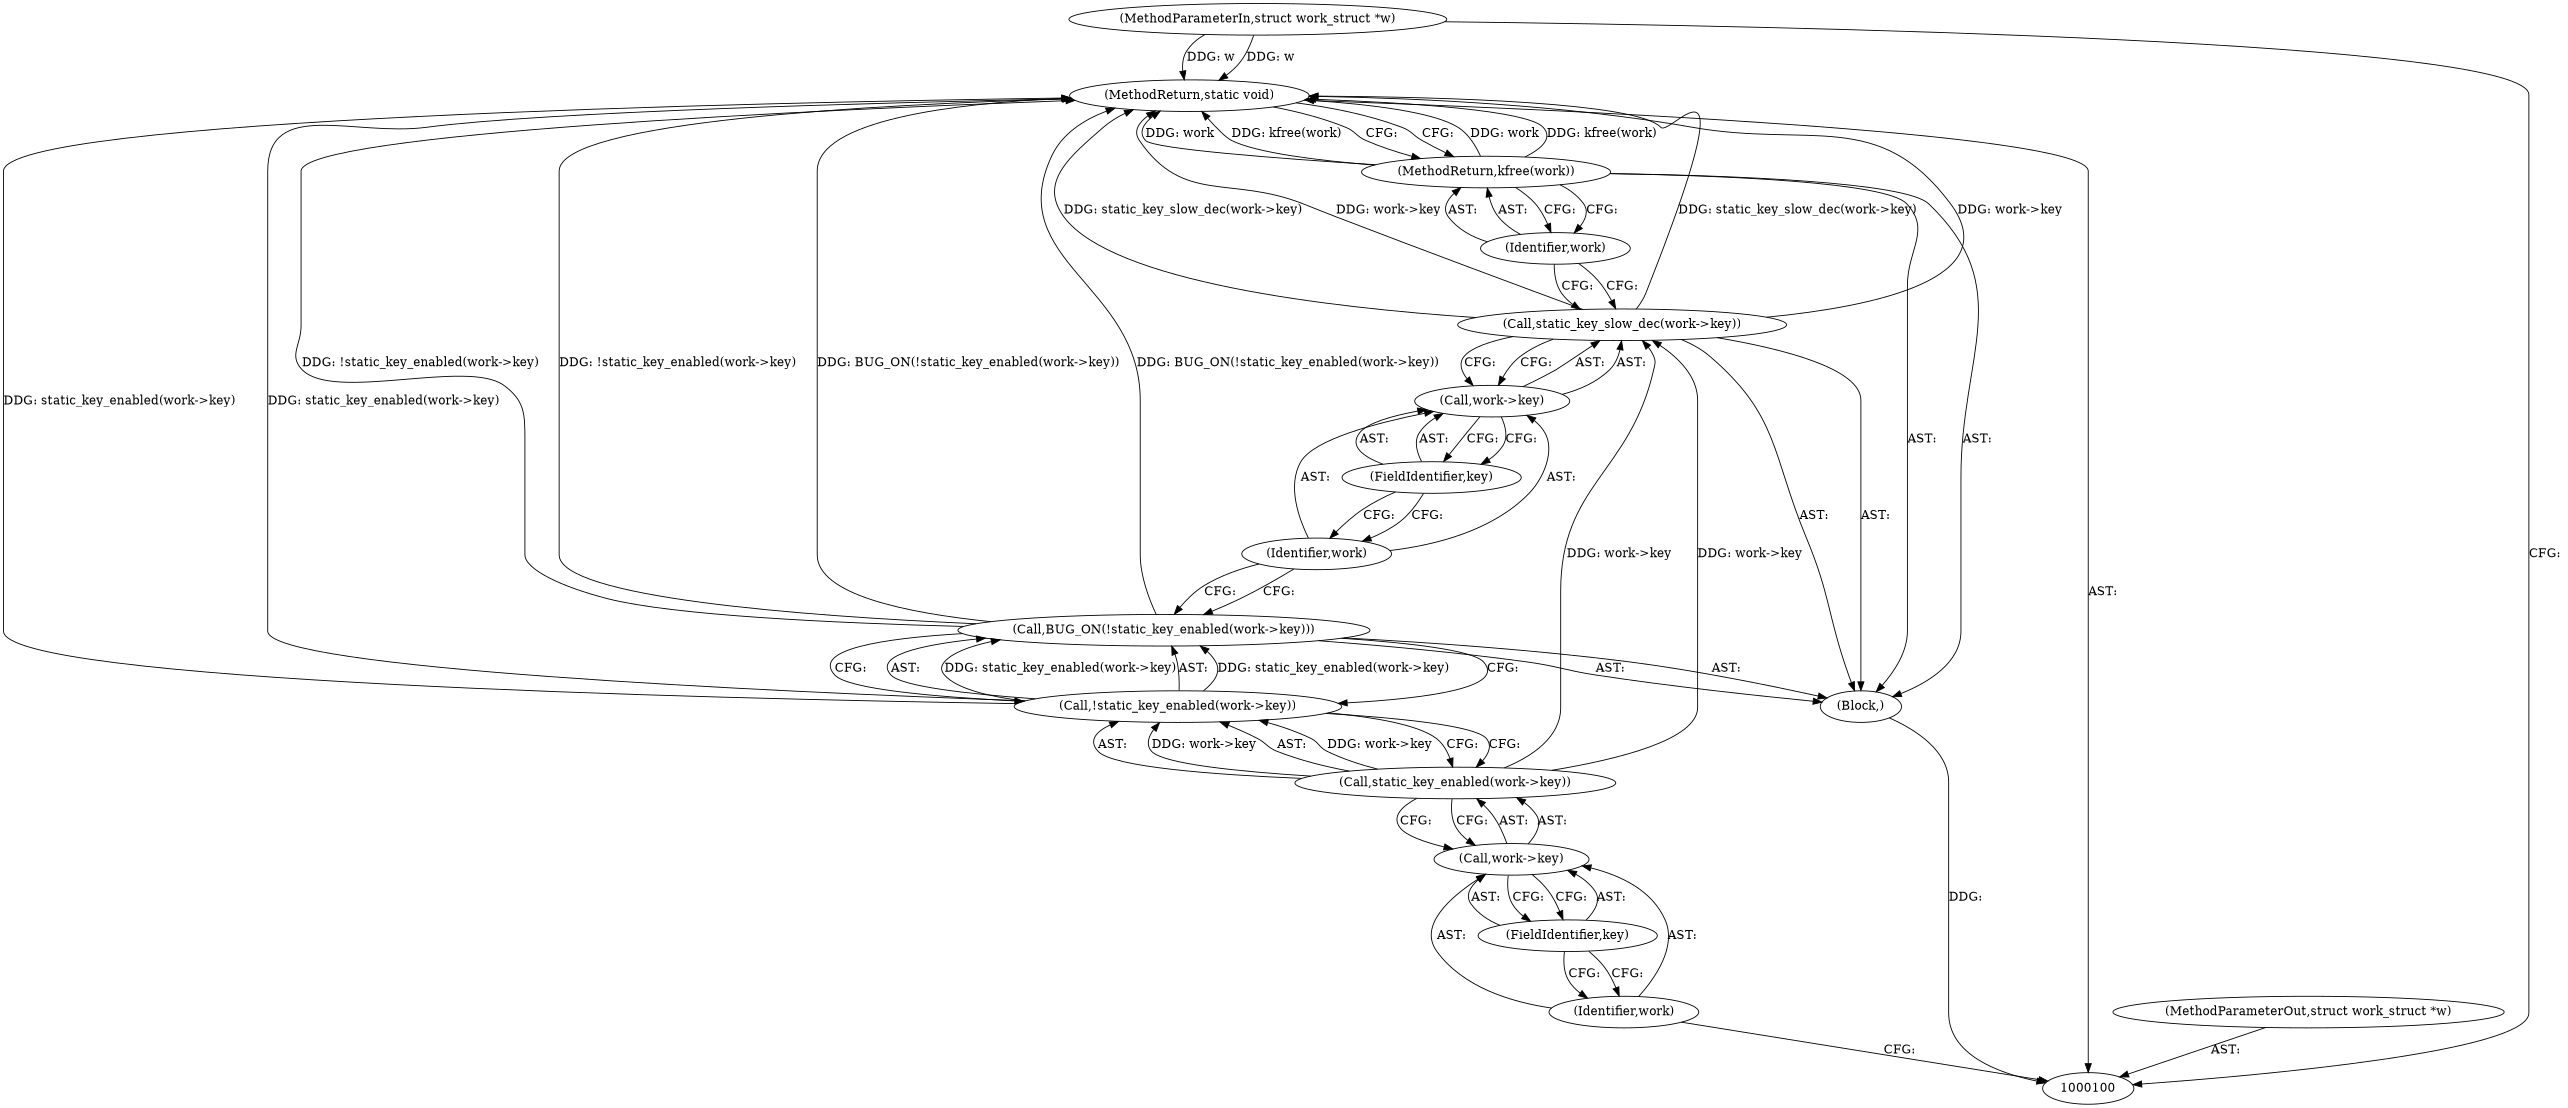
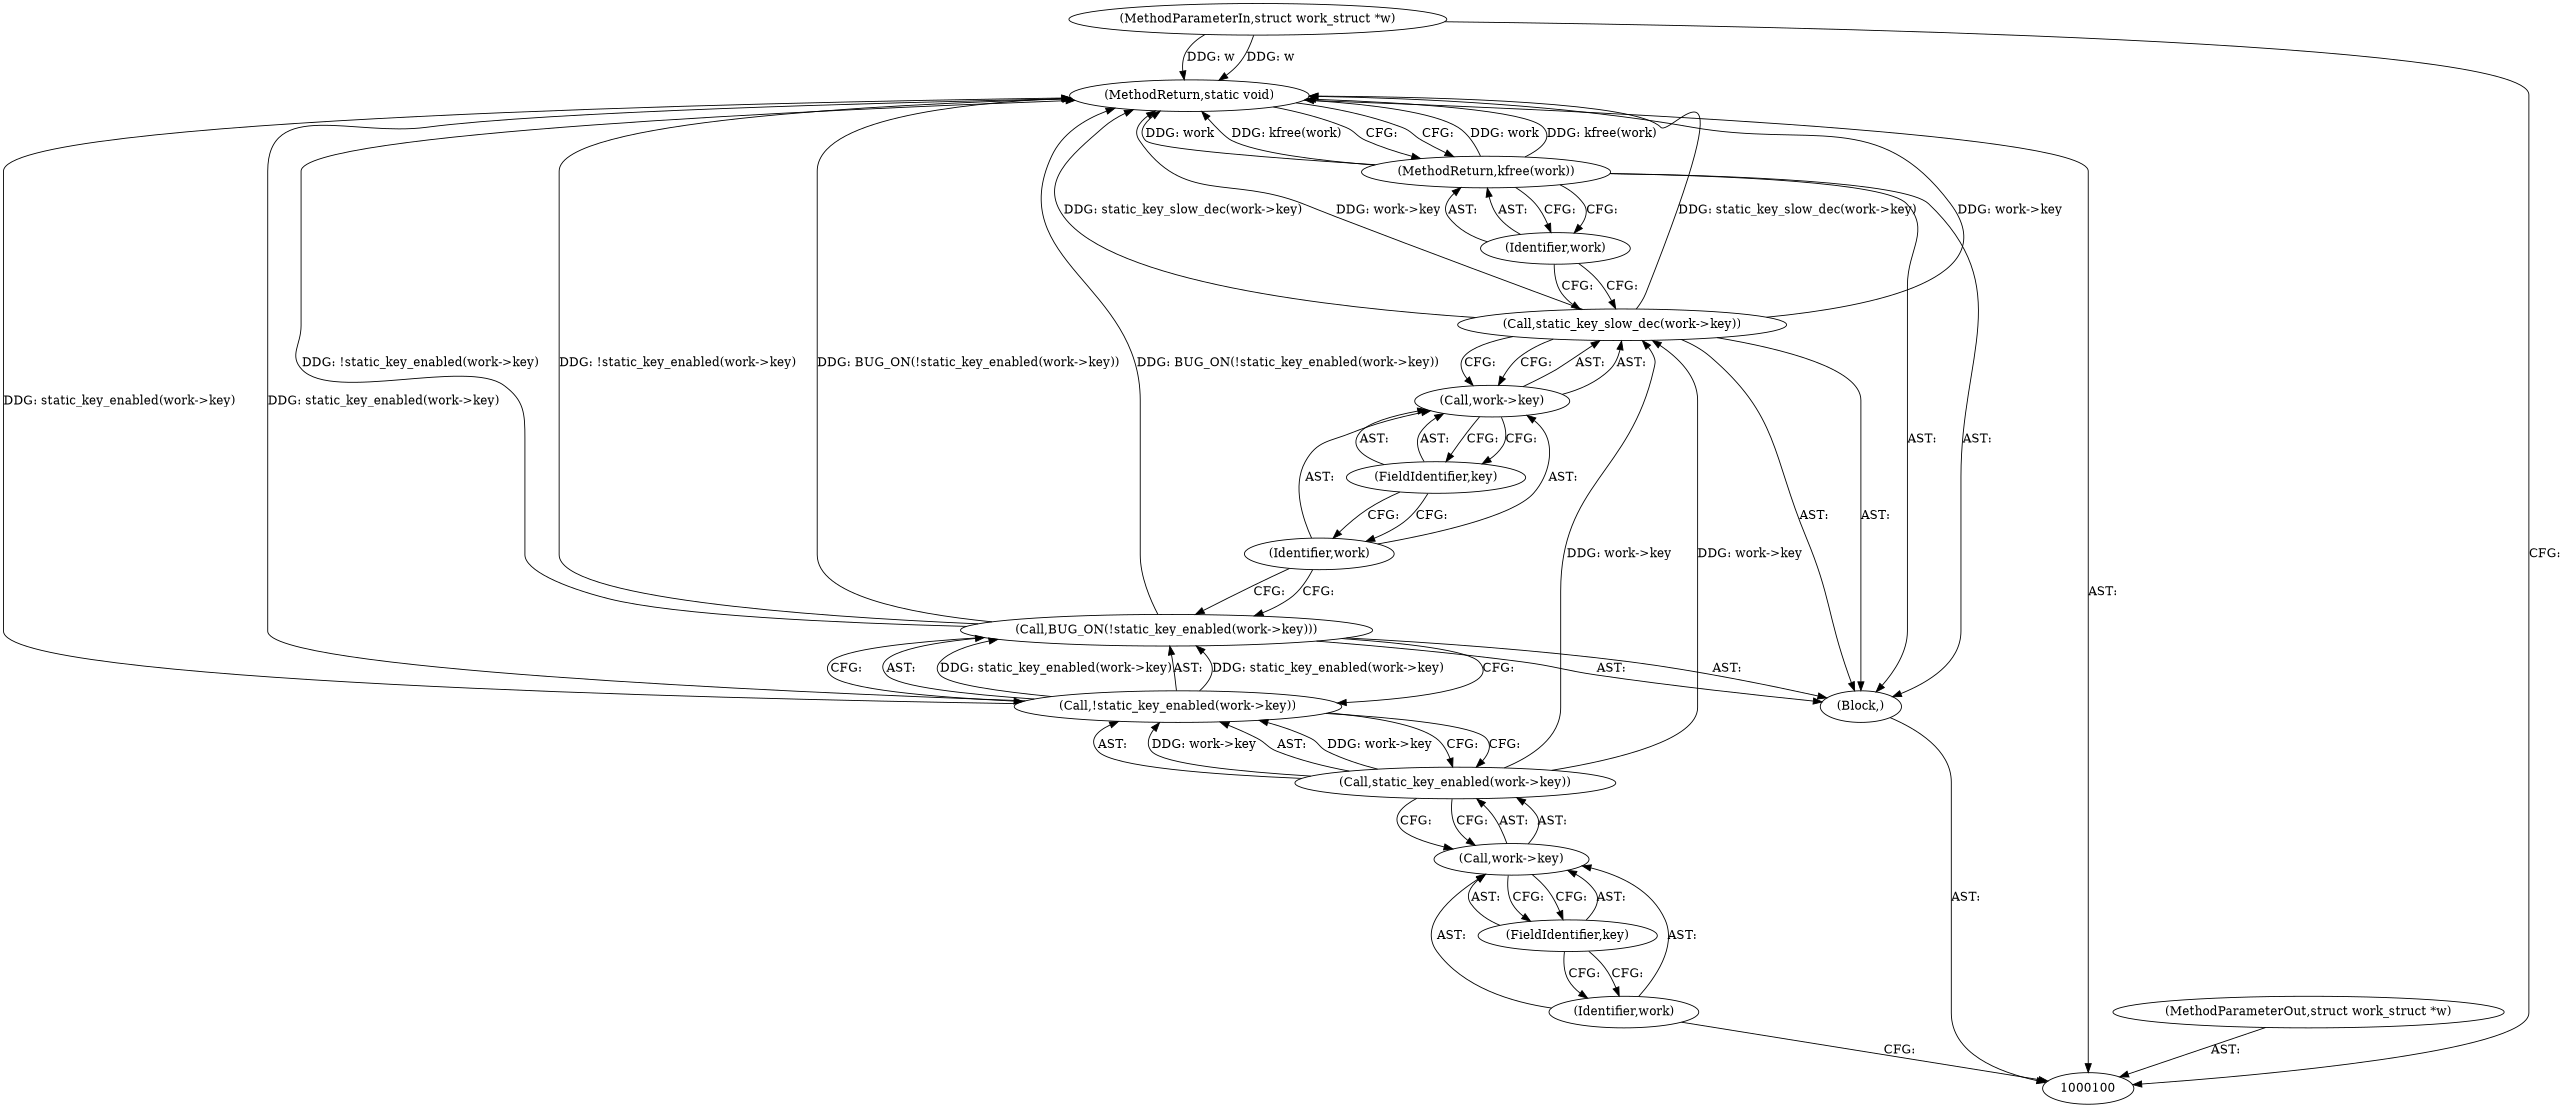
(1968, 898) -> (1968, 898)
